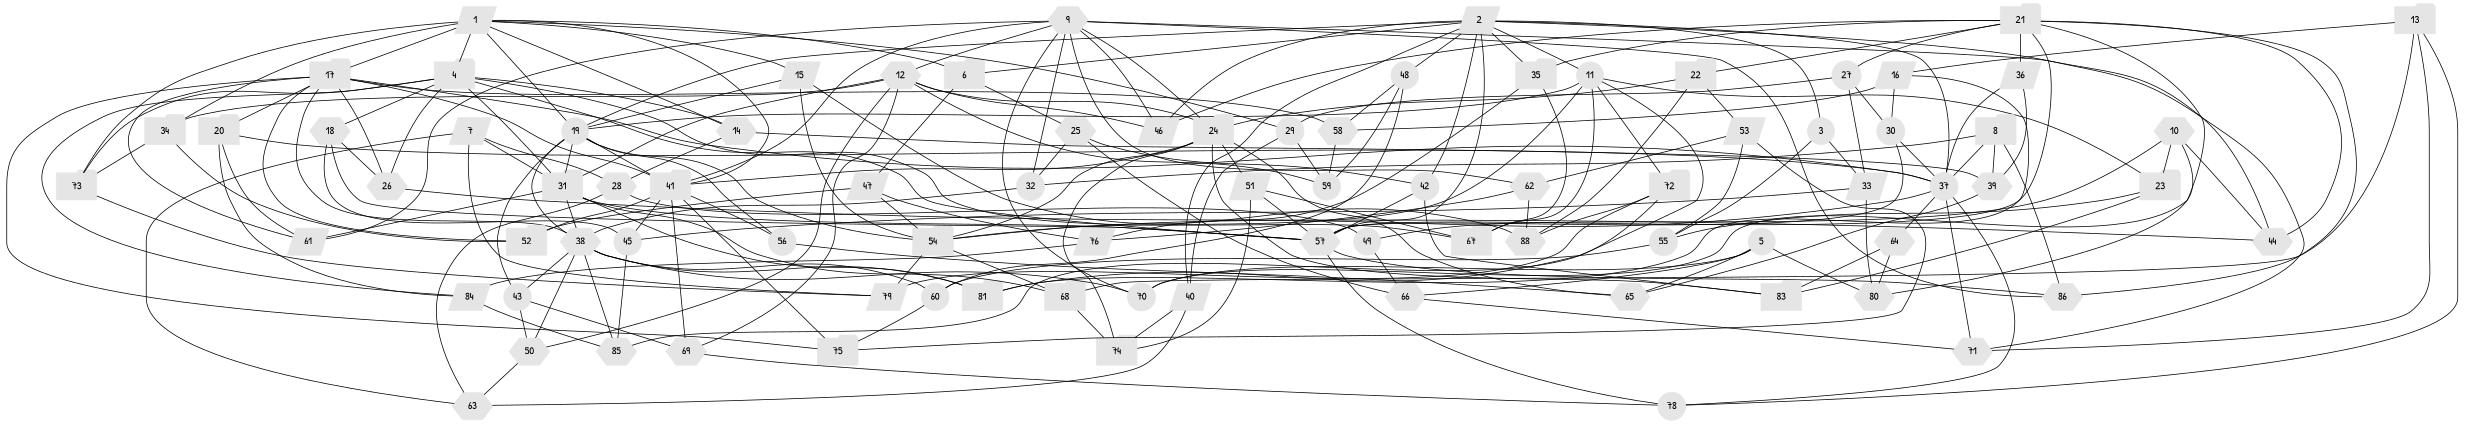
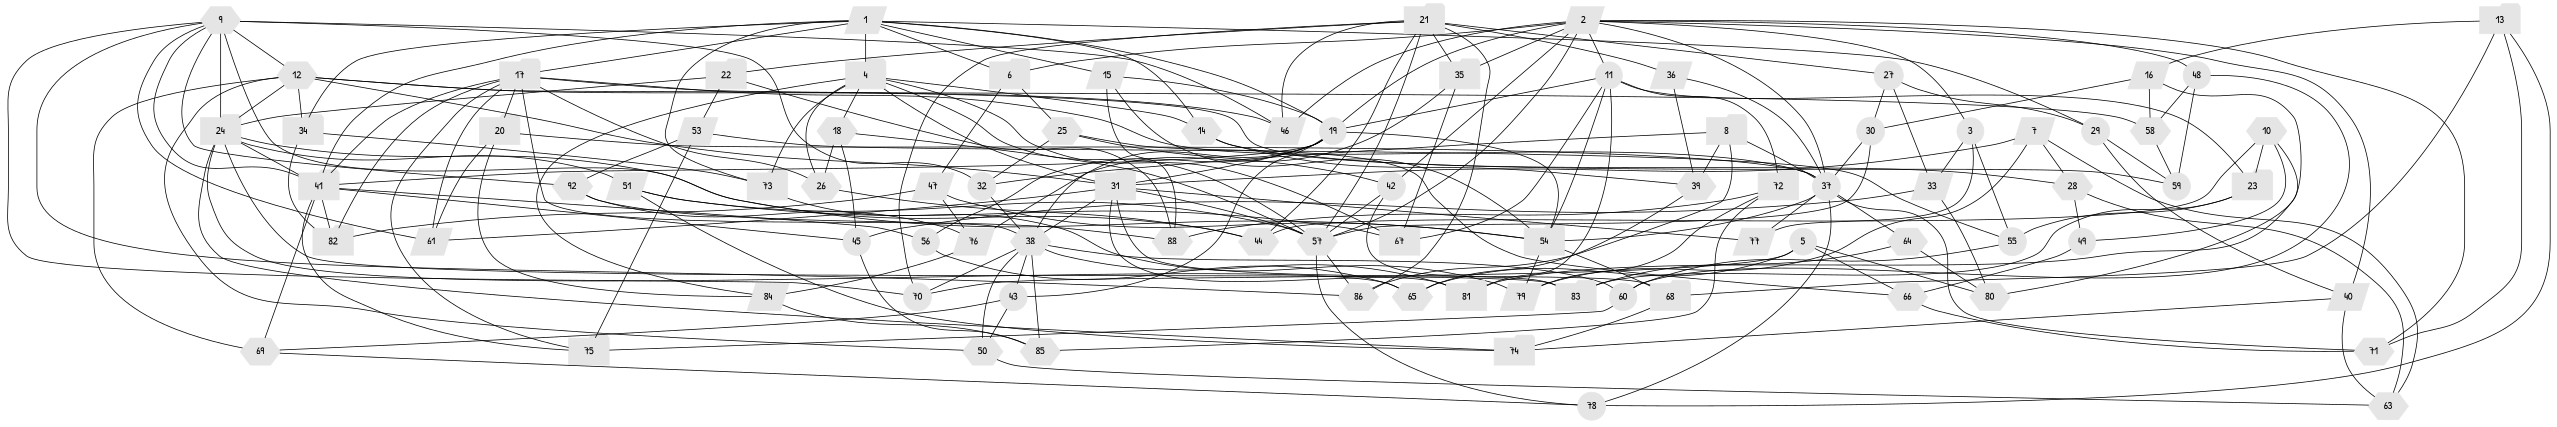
(1530, 186) -> (572, 186)
(526, 242) -> (333, 242)
none -> (1754, 242)
